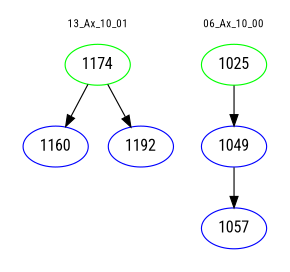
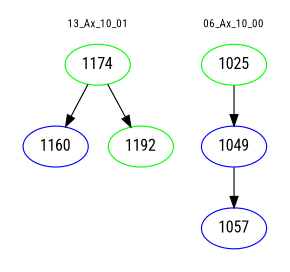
(141, 147) -> (141, 147)
